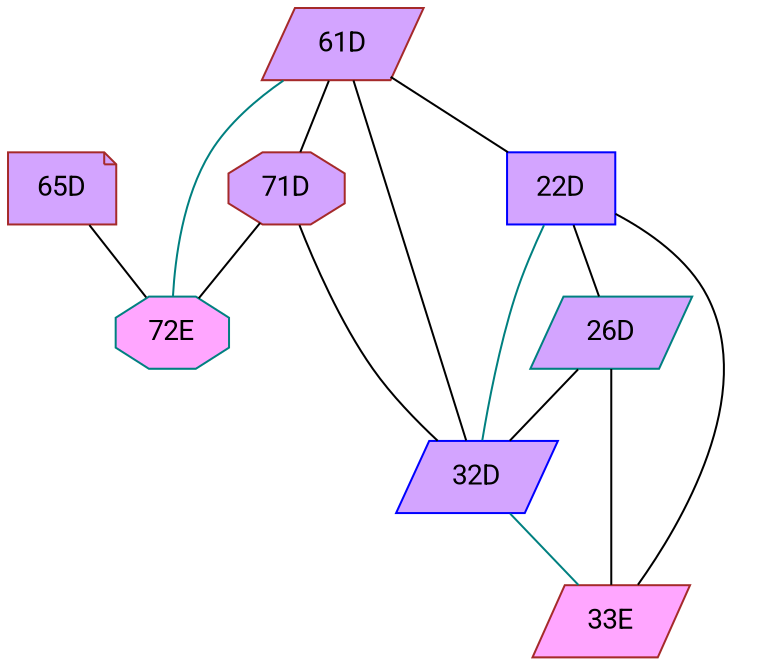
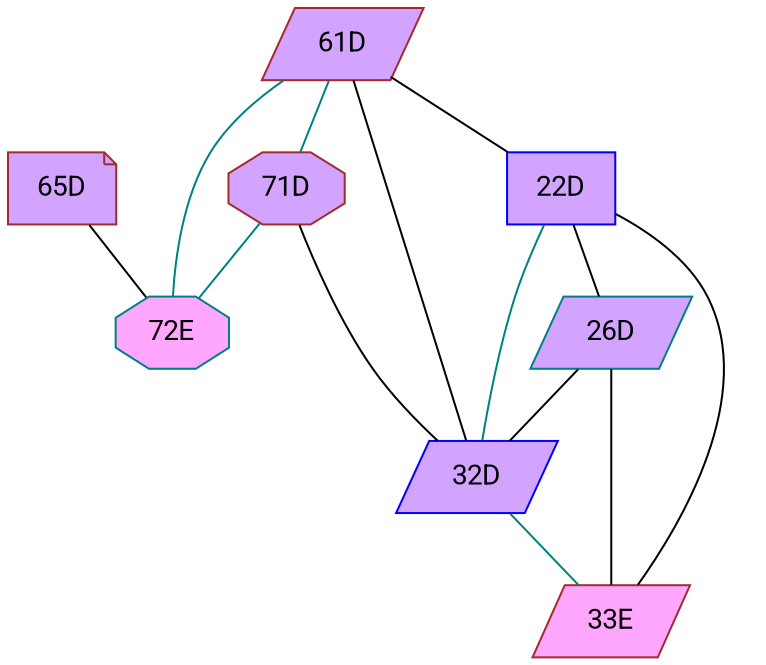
(315, 116) -> (315, 116)
(229, 261) -> (229, 261)
